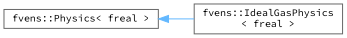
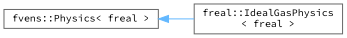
(268, 19) -> (268, 19)
